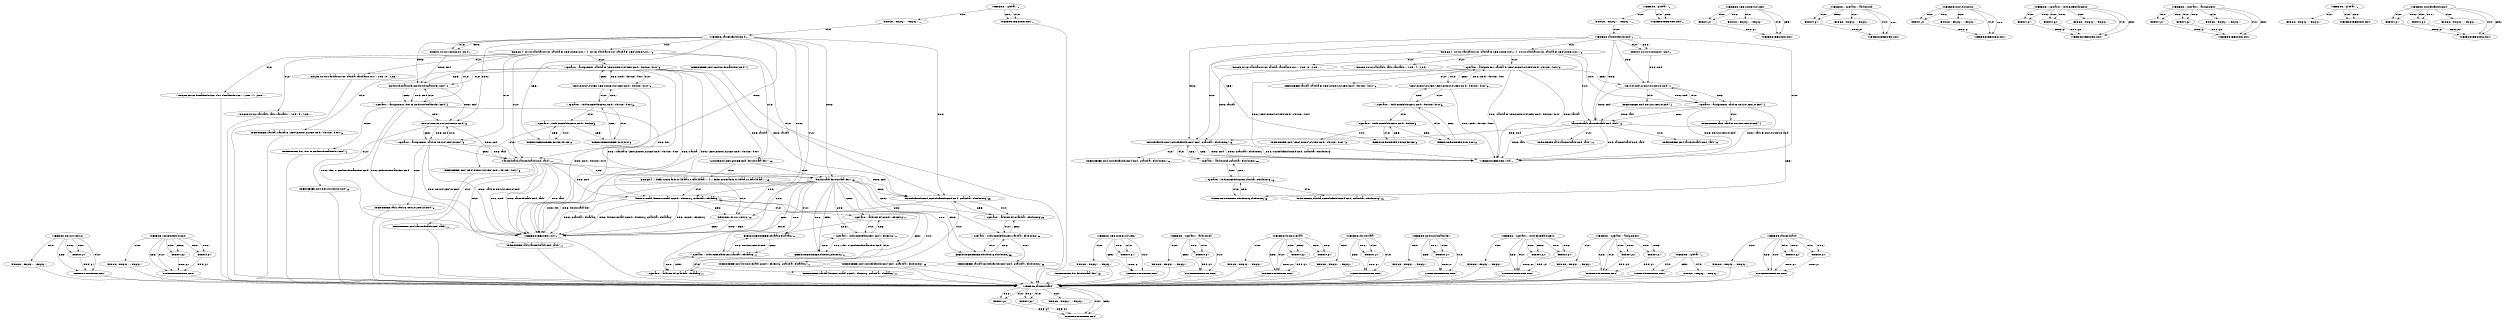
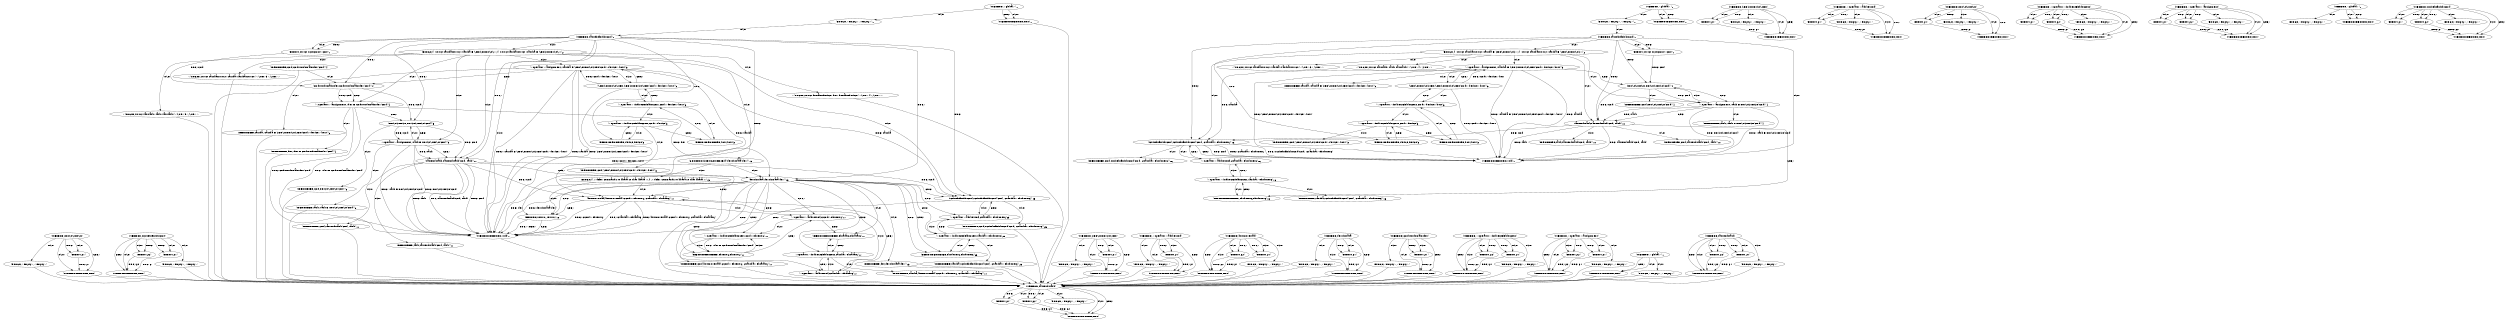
(428, 96) -> none
(368, 123) -> (347, 123)
none -> (871, 192)
(782, 227) -> (697, 227)
(845, 227) -> (835, 227)
(876, 228) -> (779, 240)
(751, 245) -> (832, 245)
(826, 245) -> (760, 245)
(679, 264) -> (831, 264)
